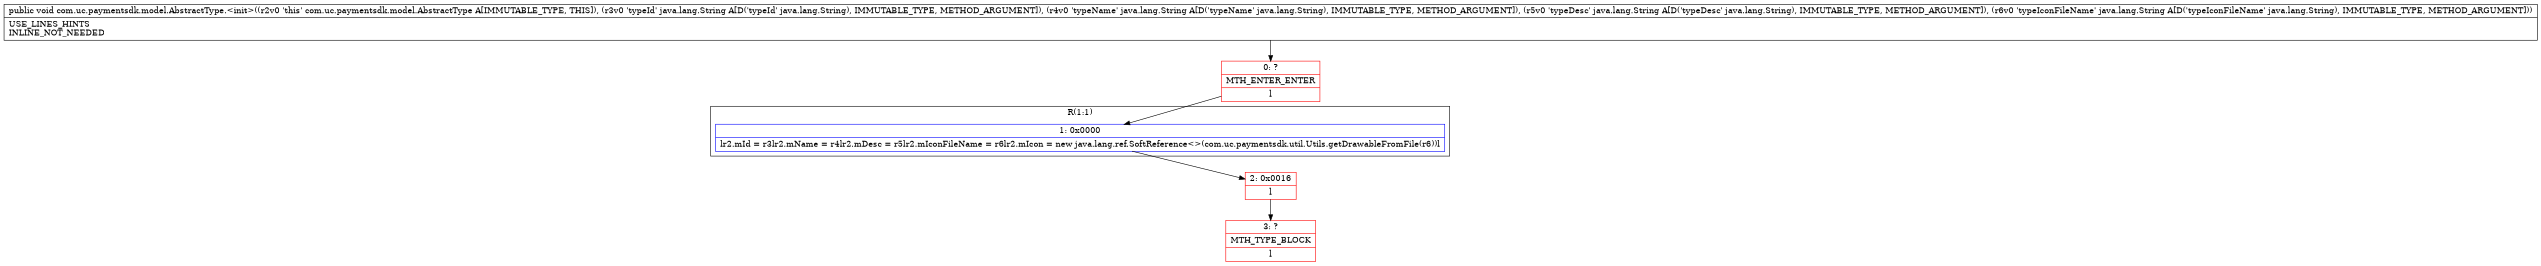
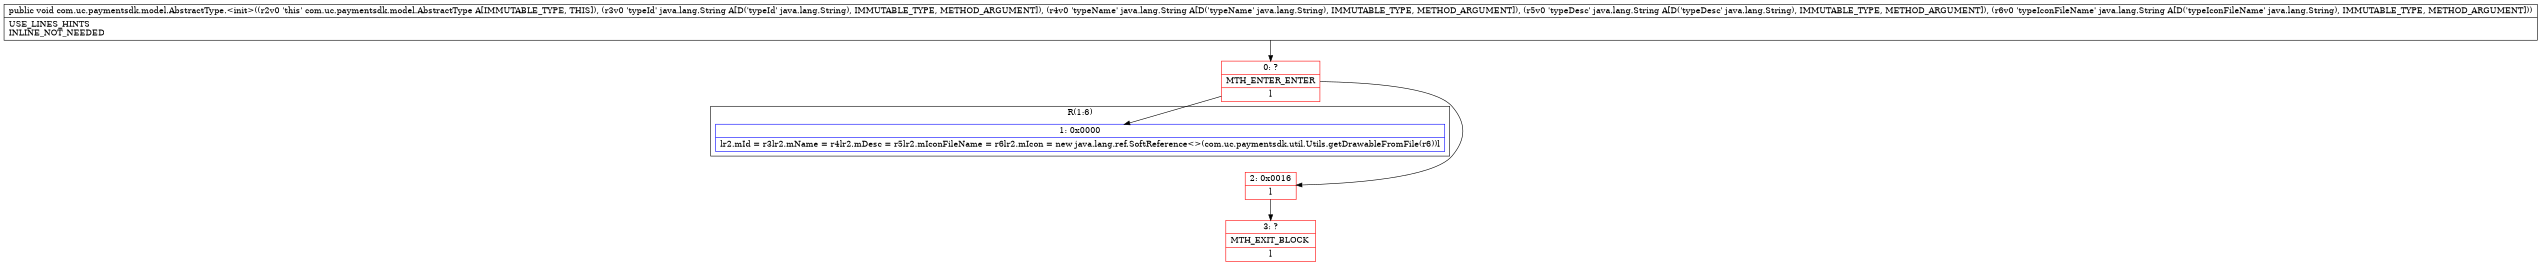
(1080, 113) -> (1080, 113)
(1186, 164) -> (1461, 140)
(1271, 240) -> (1270, 240)
